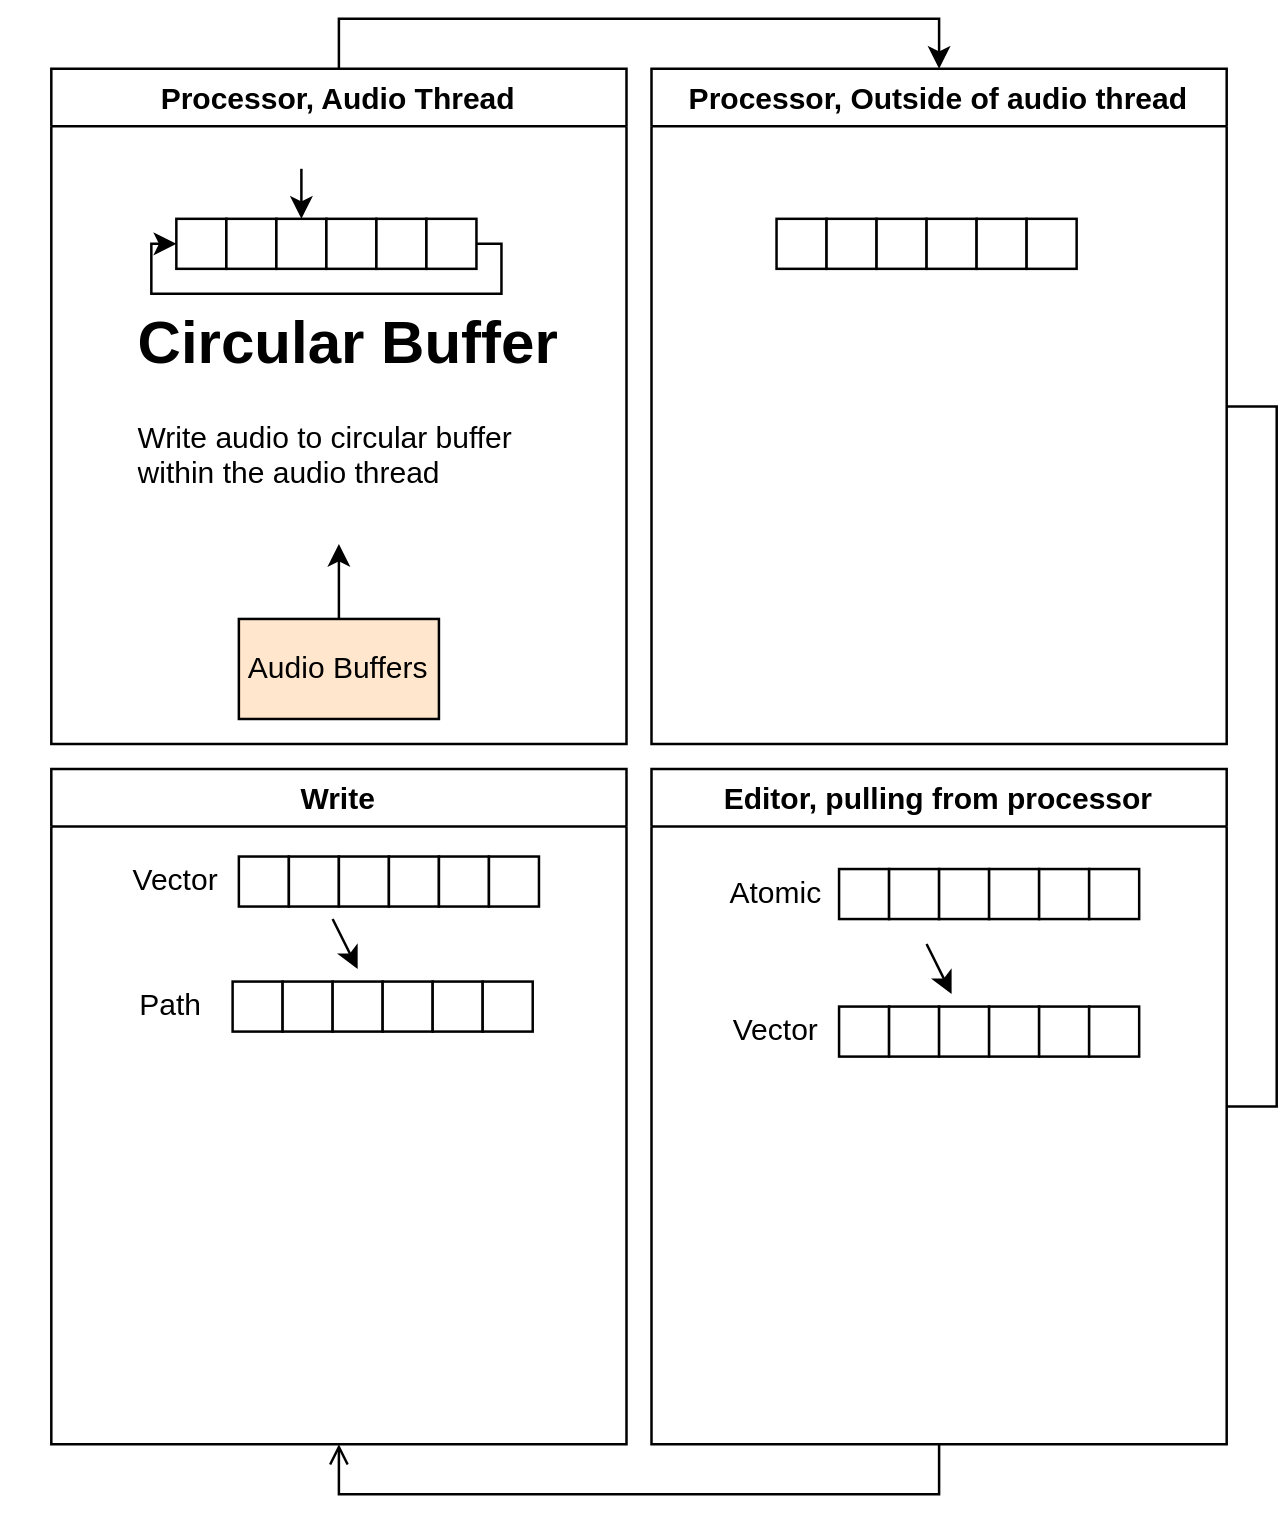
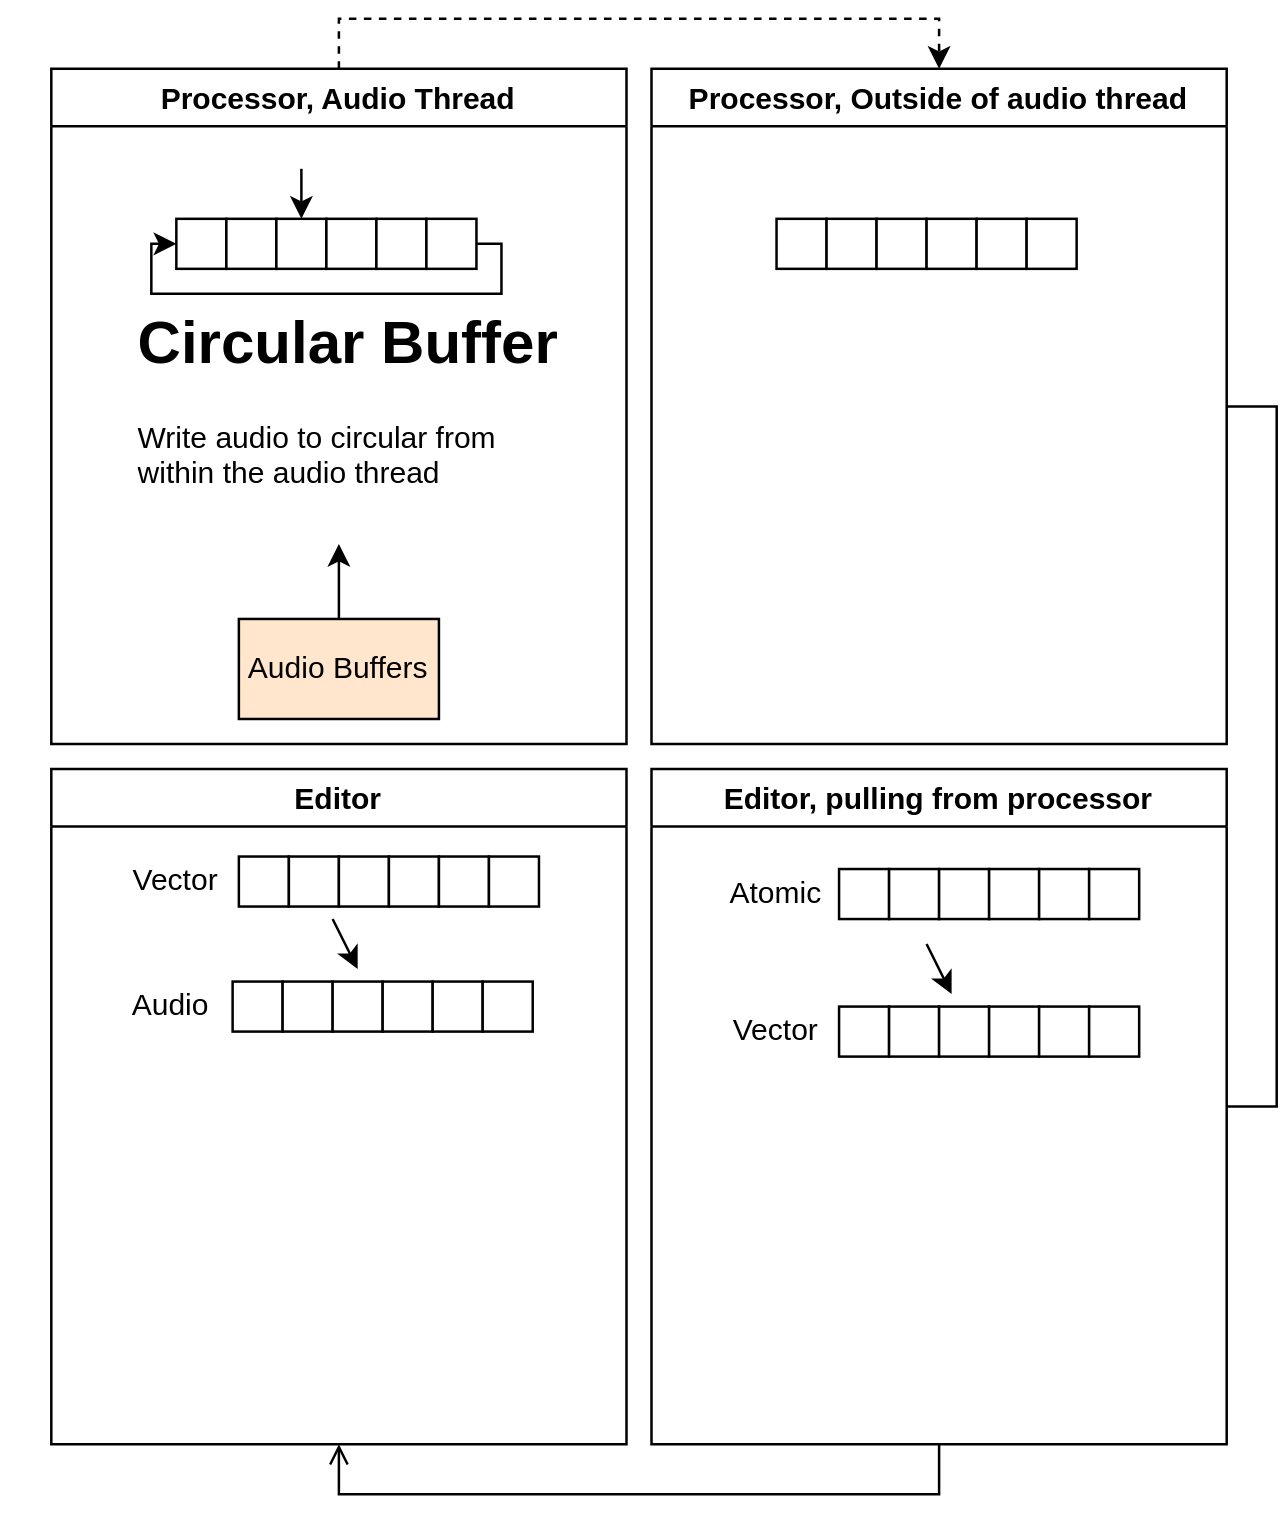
(630, 19) -> (630, 19)
(354, 323) -> (354, 323)
(338, 799) -> (338, 799)
(171, 1006) -> (171, 1006)
